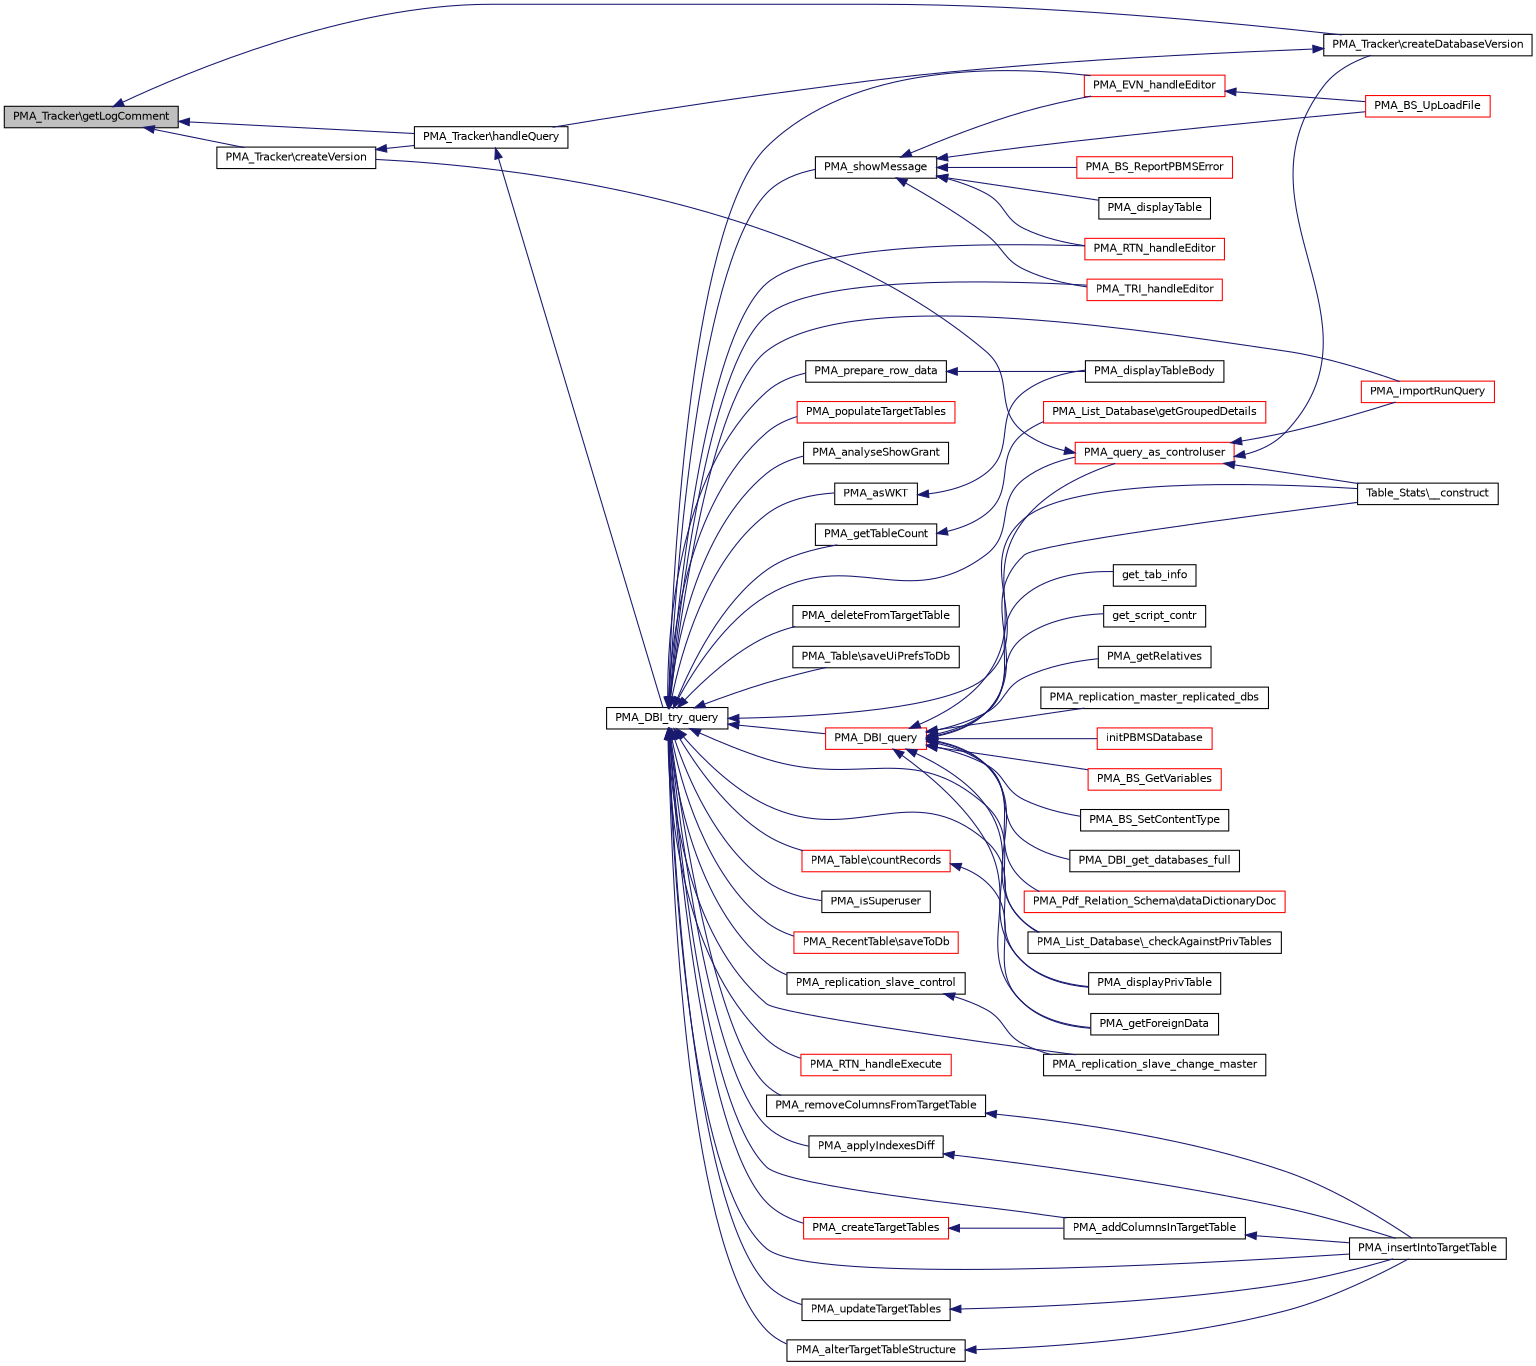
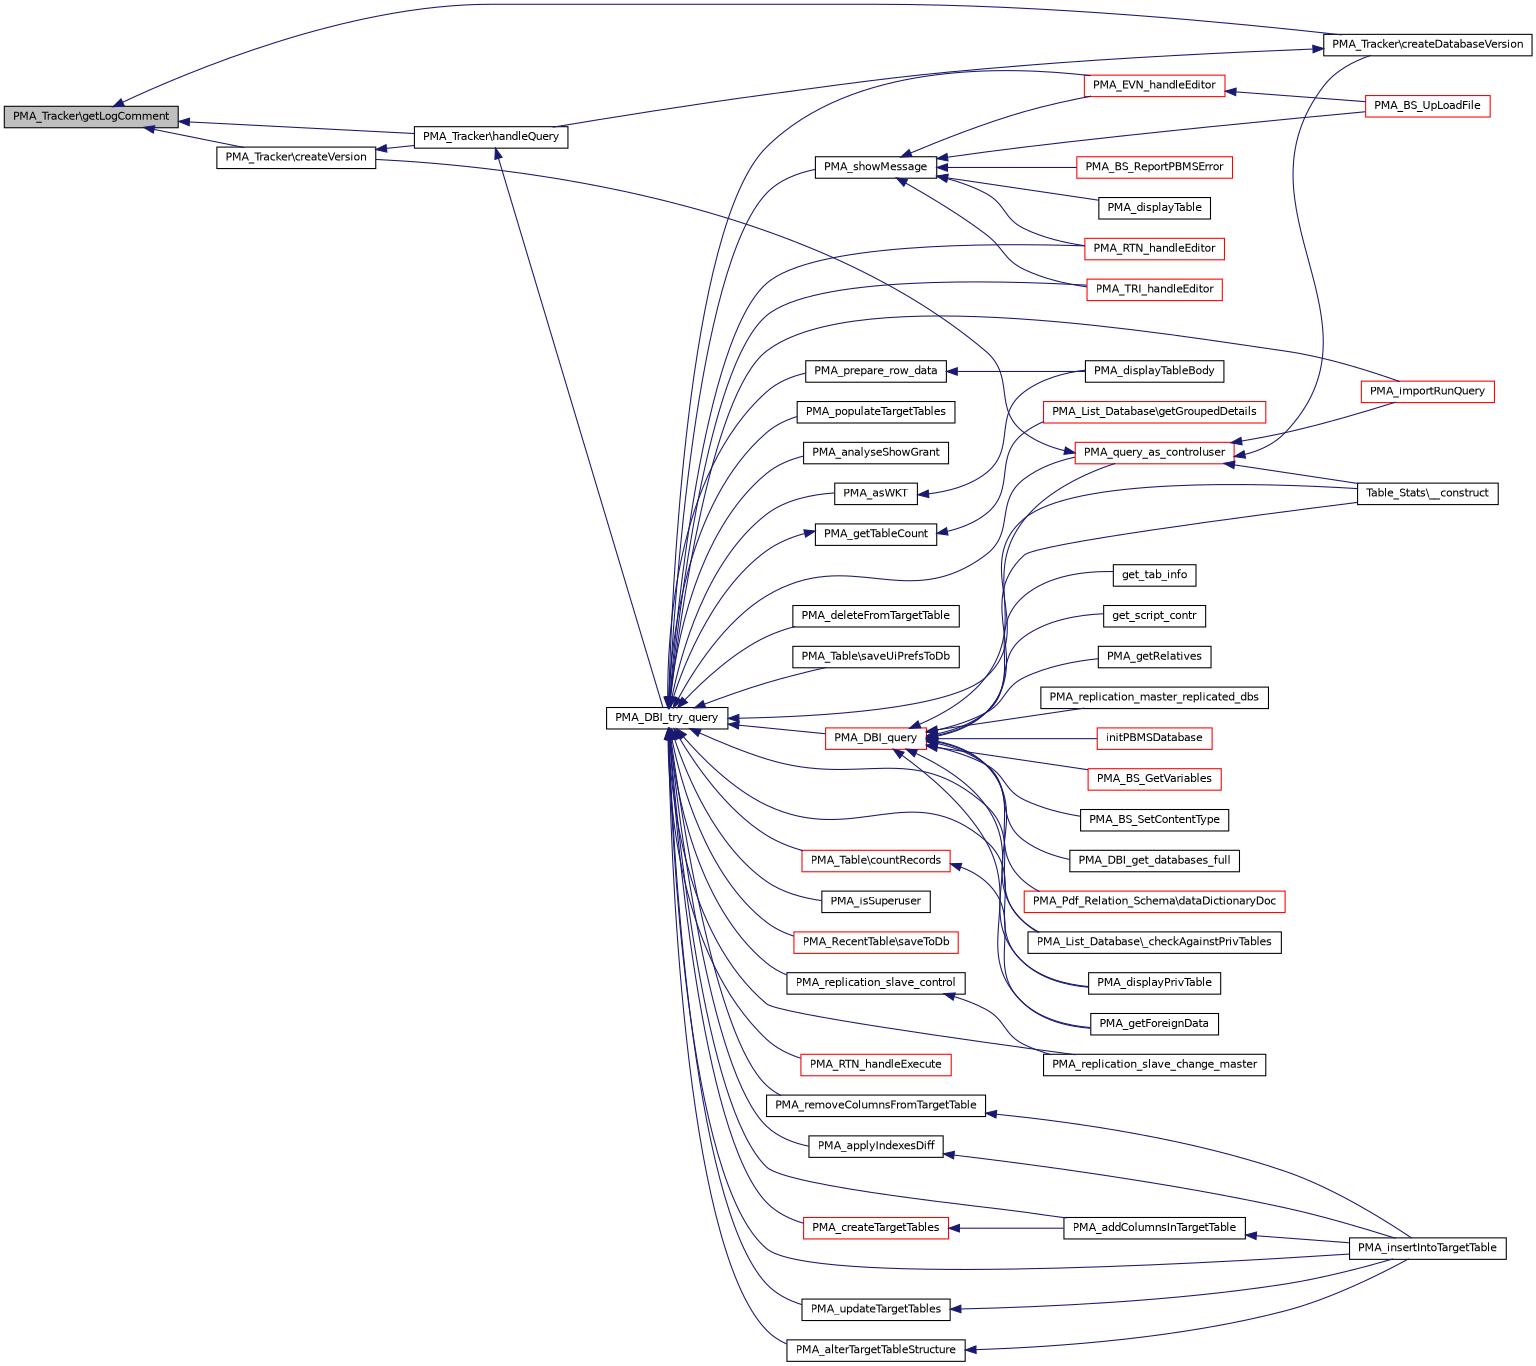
(876, 412) -> (876, 412)
(737, 598) -> (718, 604)
